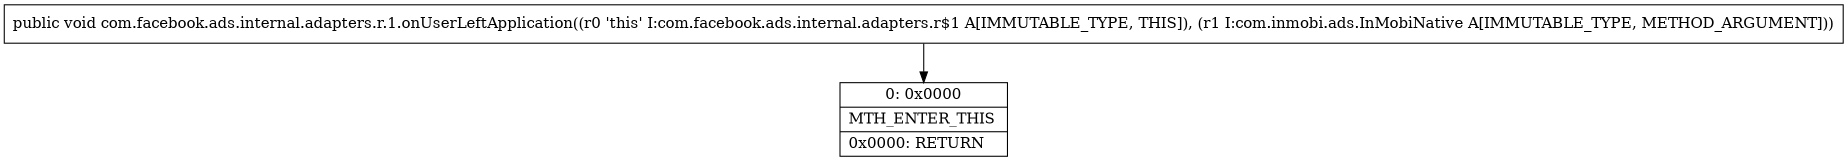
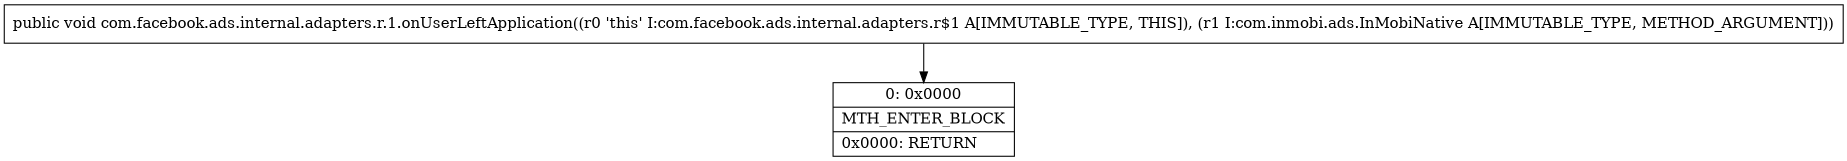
(922, 119) -> (924, 119)
